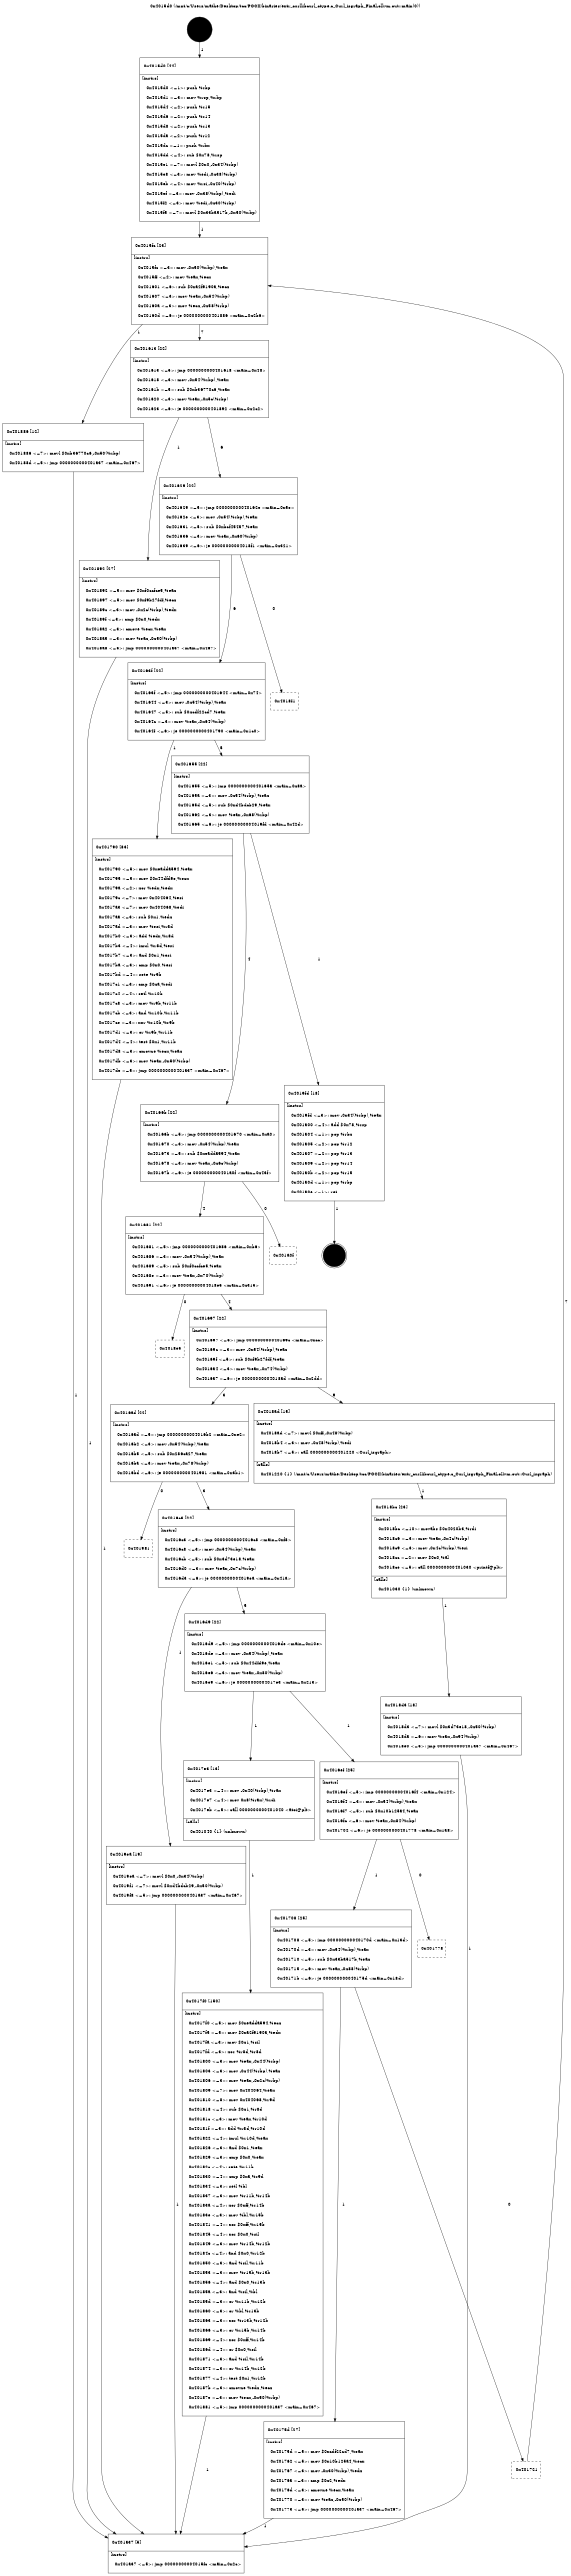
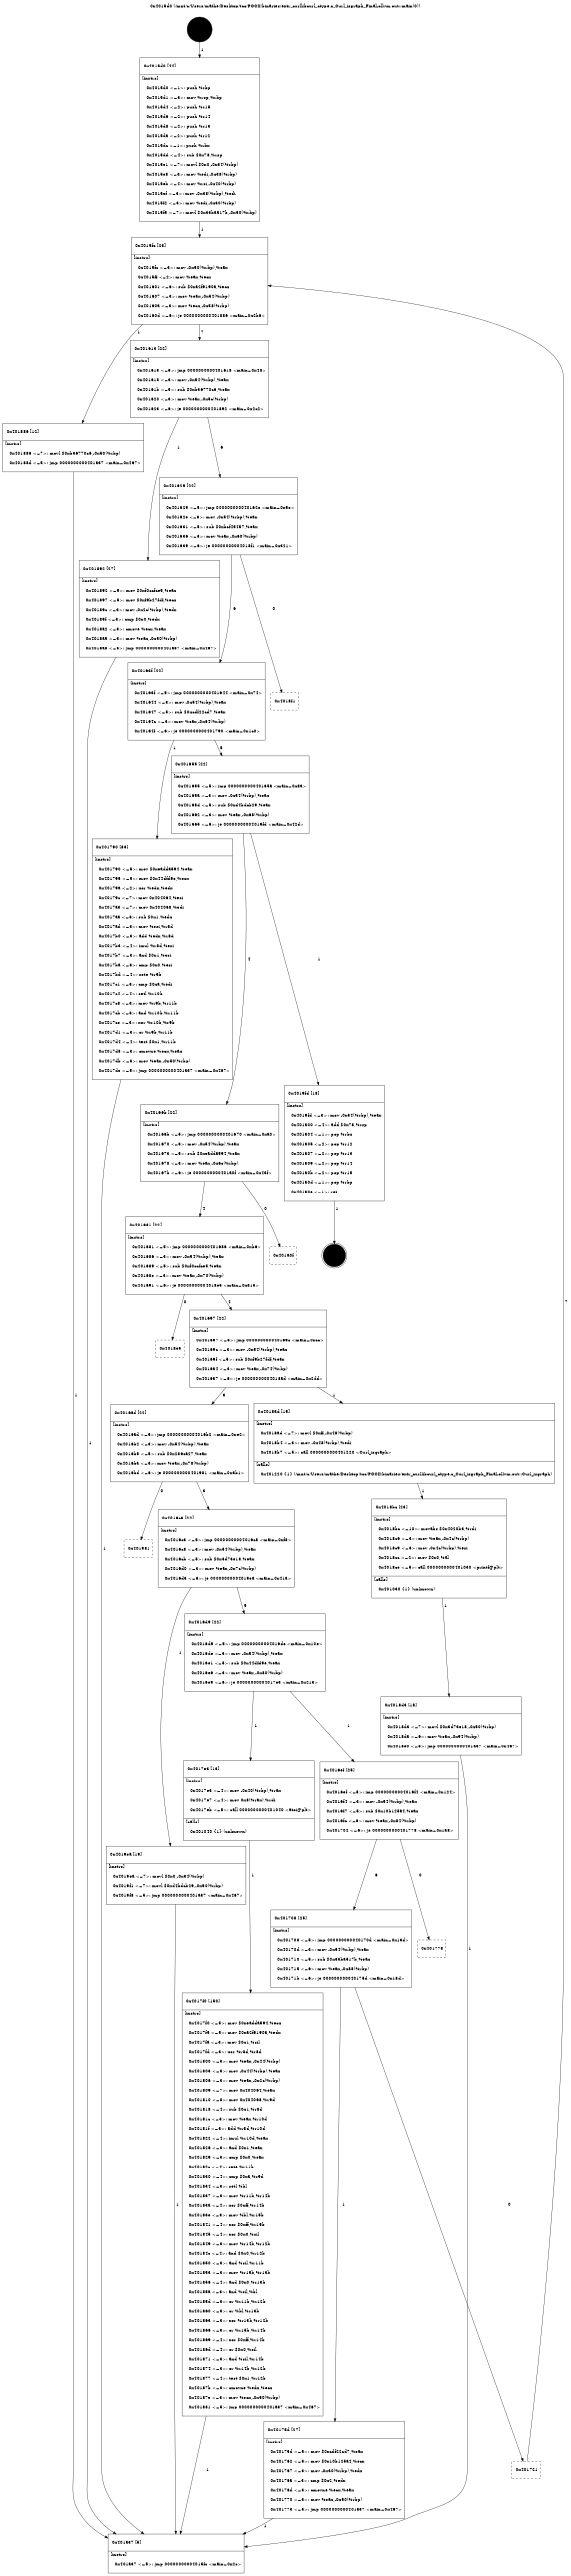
(333, 1395) -> (333, 1395)
(376, 1875) -> (376, 1875)
